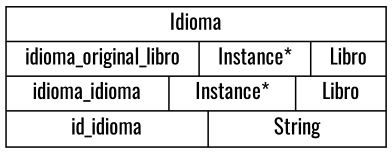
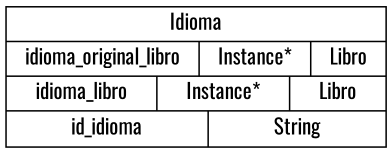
(87, 93) -> (81, 93)
